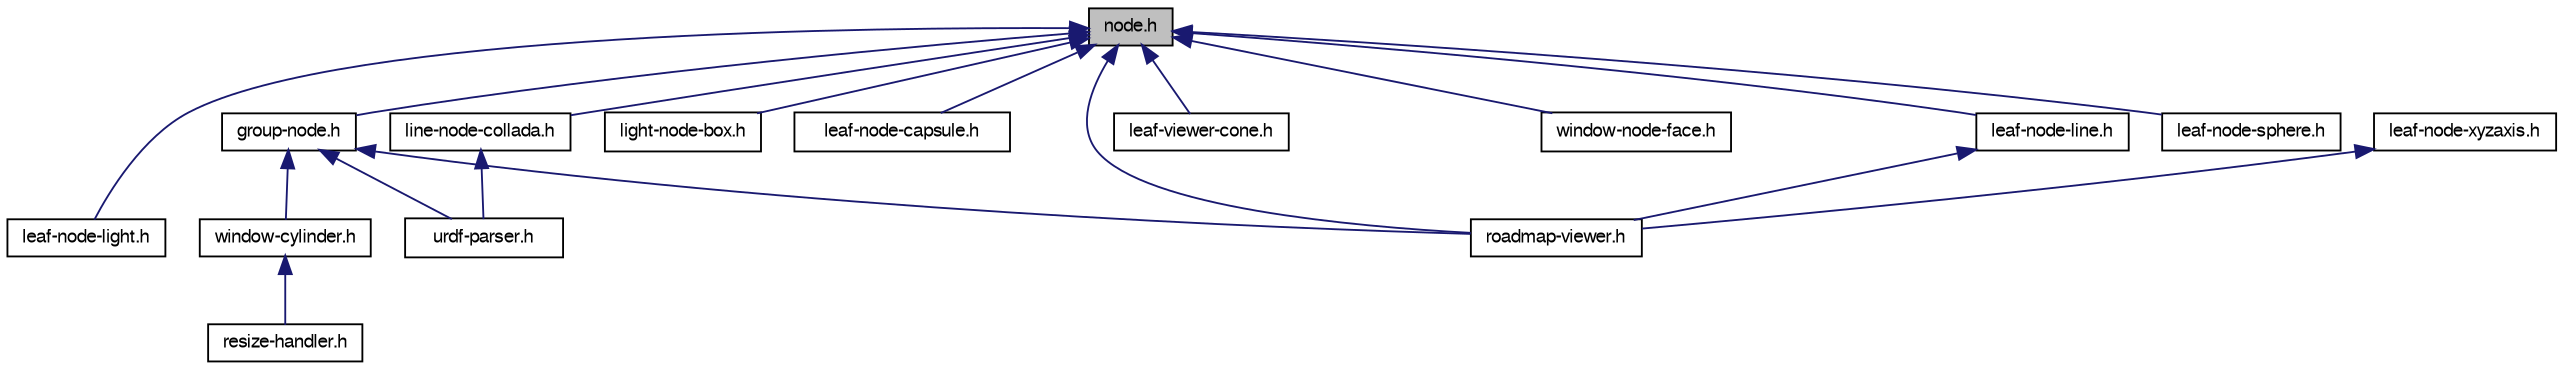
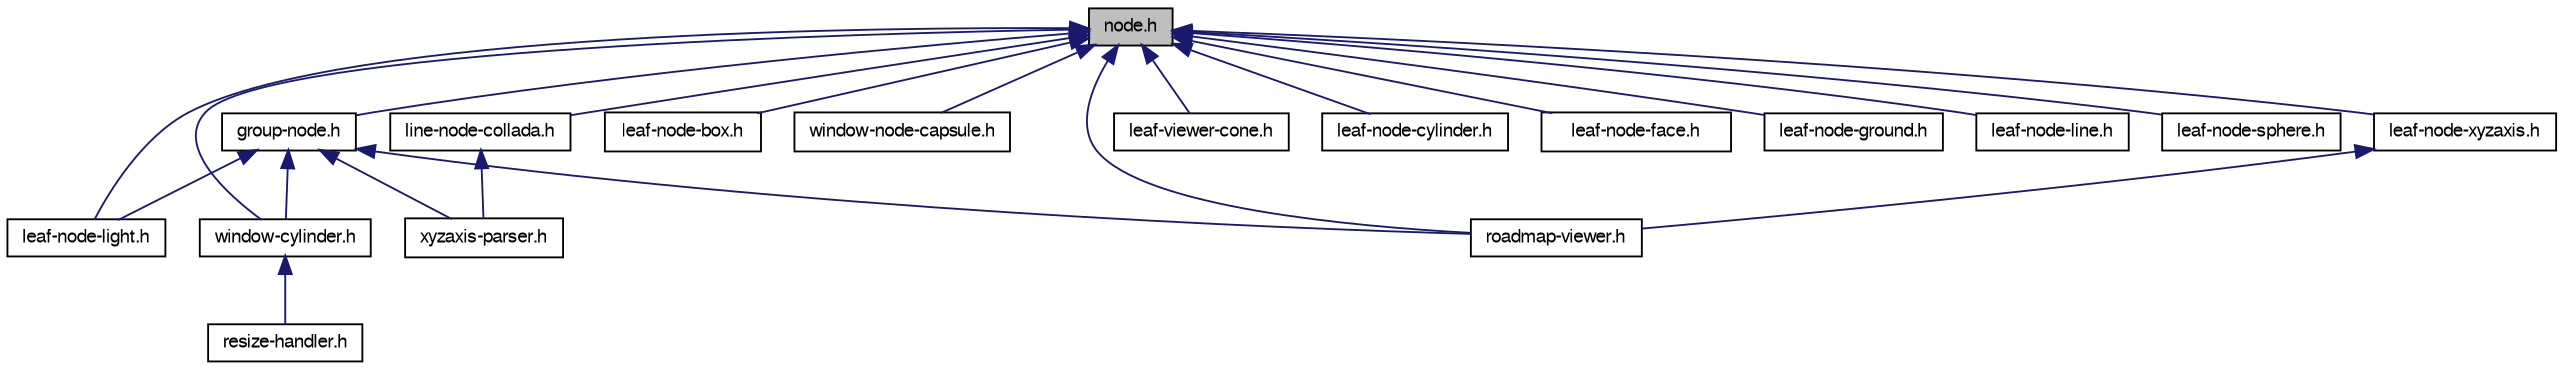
none -> (566, 50)
none -> (1784, 62)
(683, 132) -> (683, 132)
(902, 132) -> (902, 132)
none -> (1415, 132)
(1636, 132) -> (1636, 132)
none -> (1854, 132)
(1796, 187) -> none
none -> (179, 189)
(484, 238) -> (484, 238)
